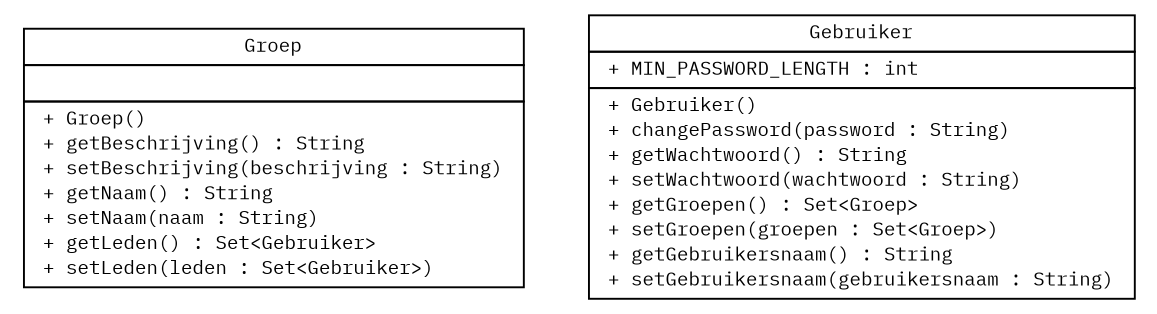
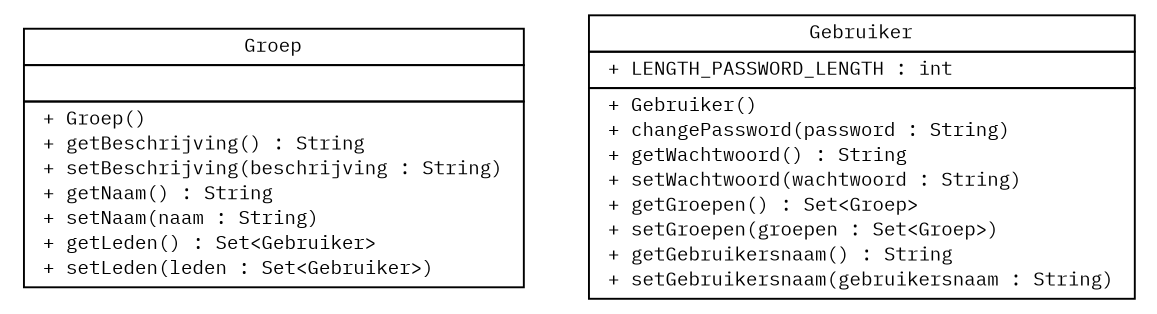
(764, 69) -> (781, 69)
